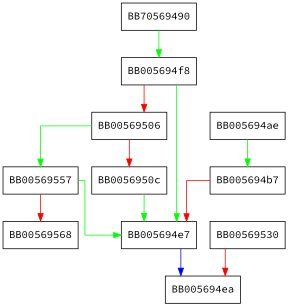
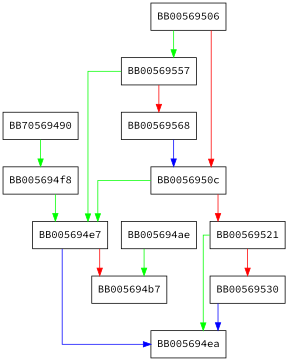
(144, 95) -> none
none -> (174, 149)
(187, 185) -> (100, 259)
none -> (248, 235)
(225, 258) -> (218, 313)
